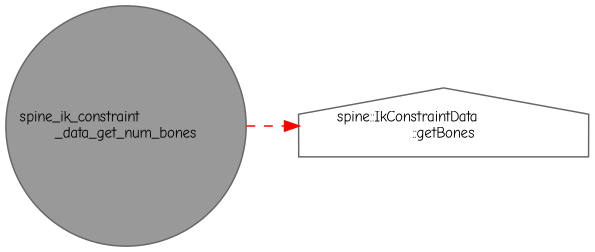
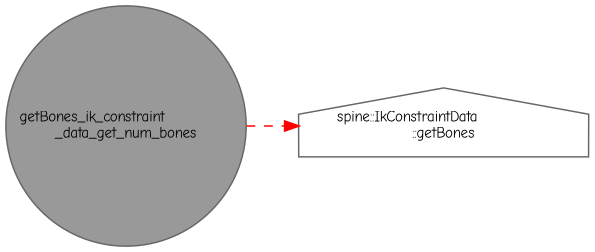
(126, 126) -> (126, 126)
